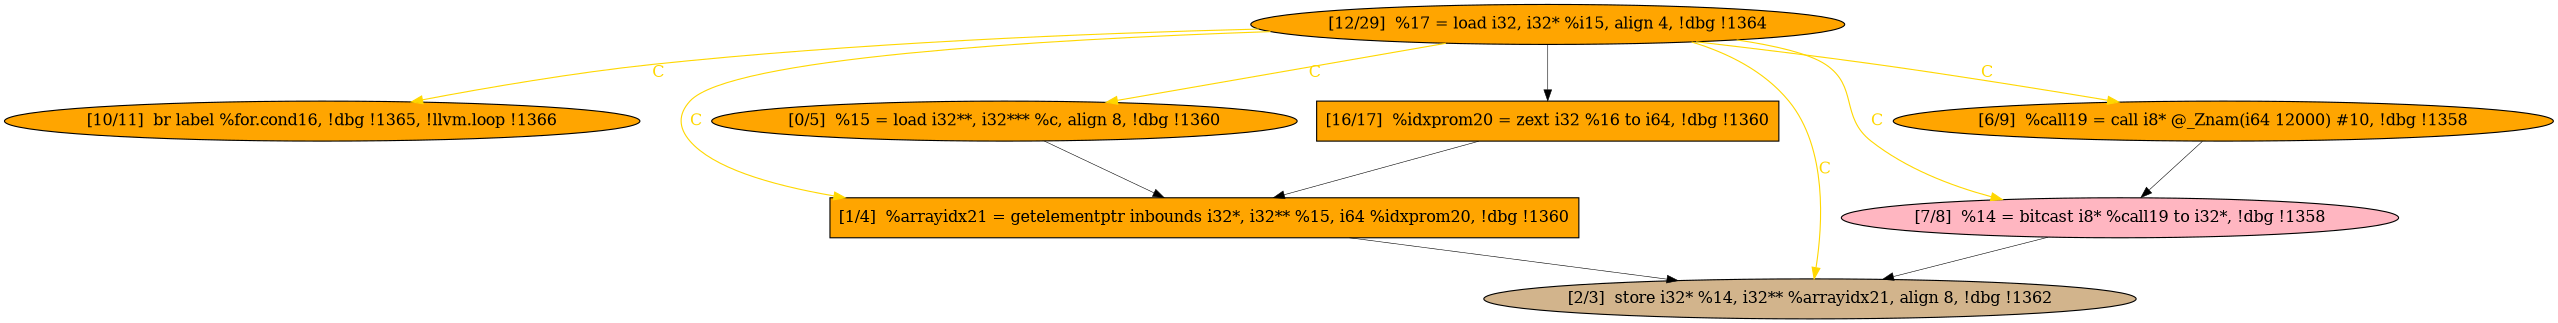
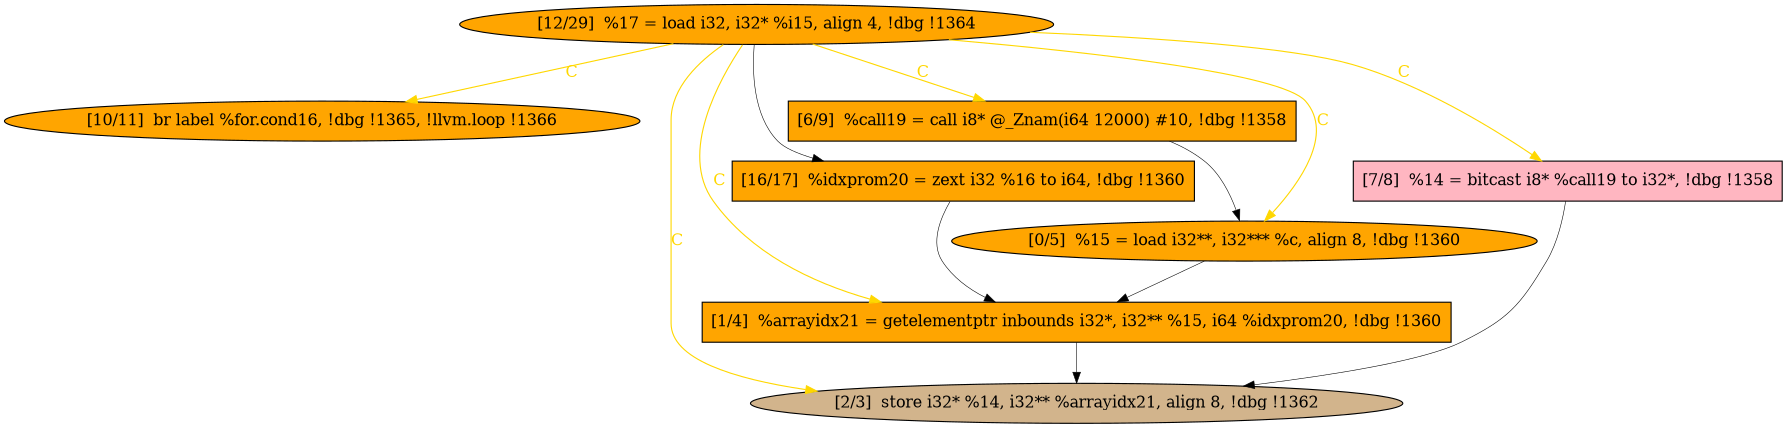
(2223, 121) -> (1042, 121)
(2176, 166) -> (1211, 167)
(2120, 218) -> (1568, 181)
